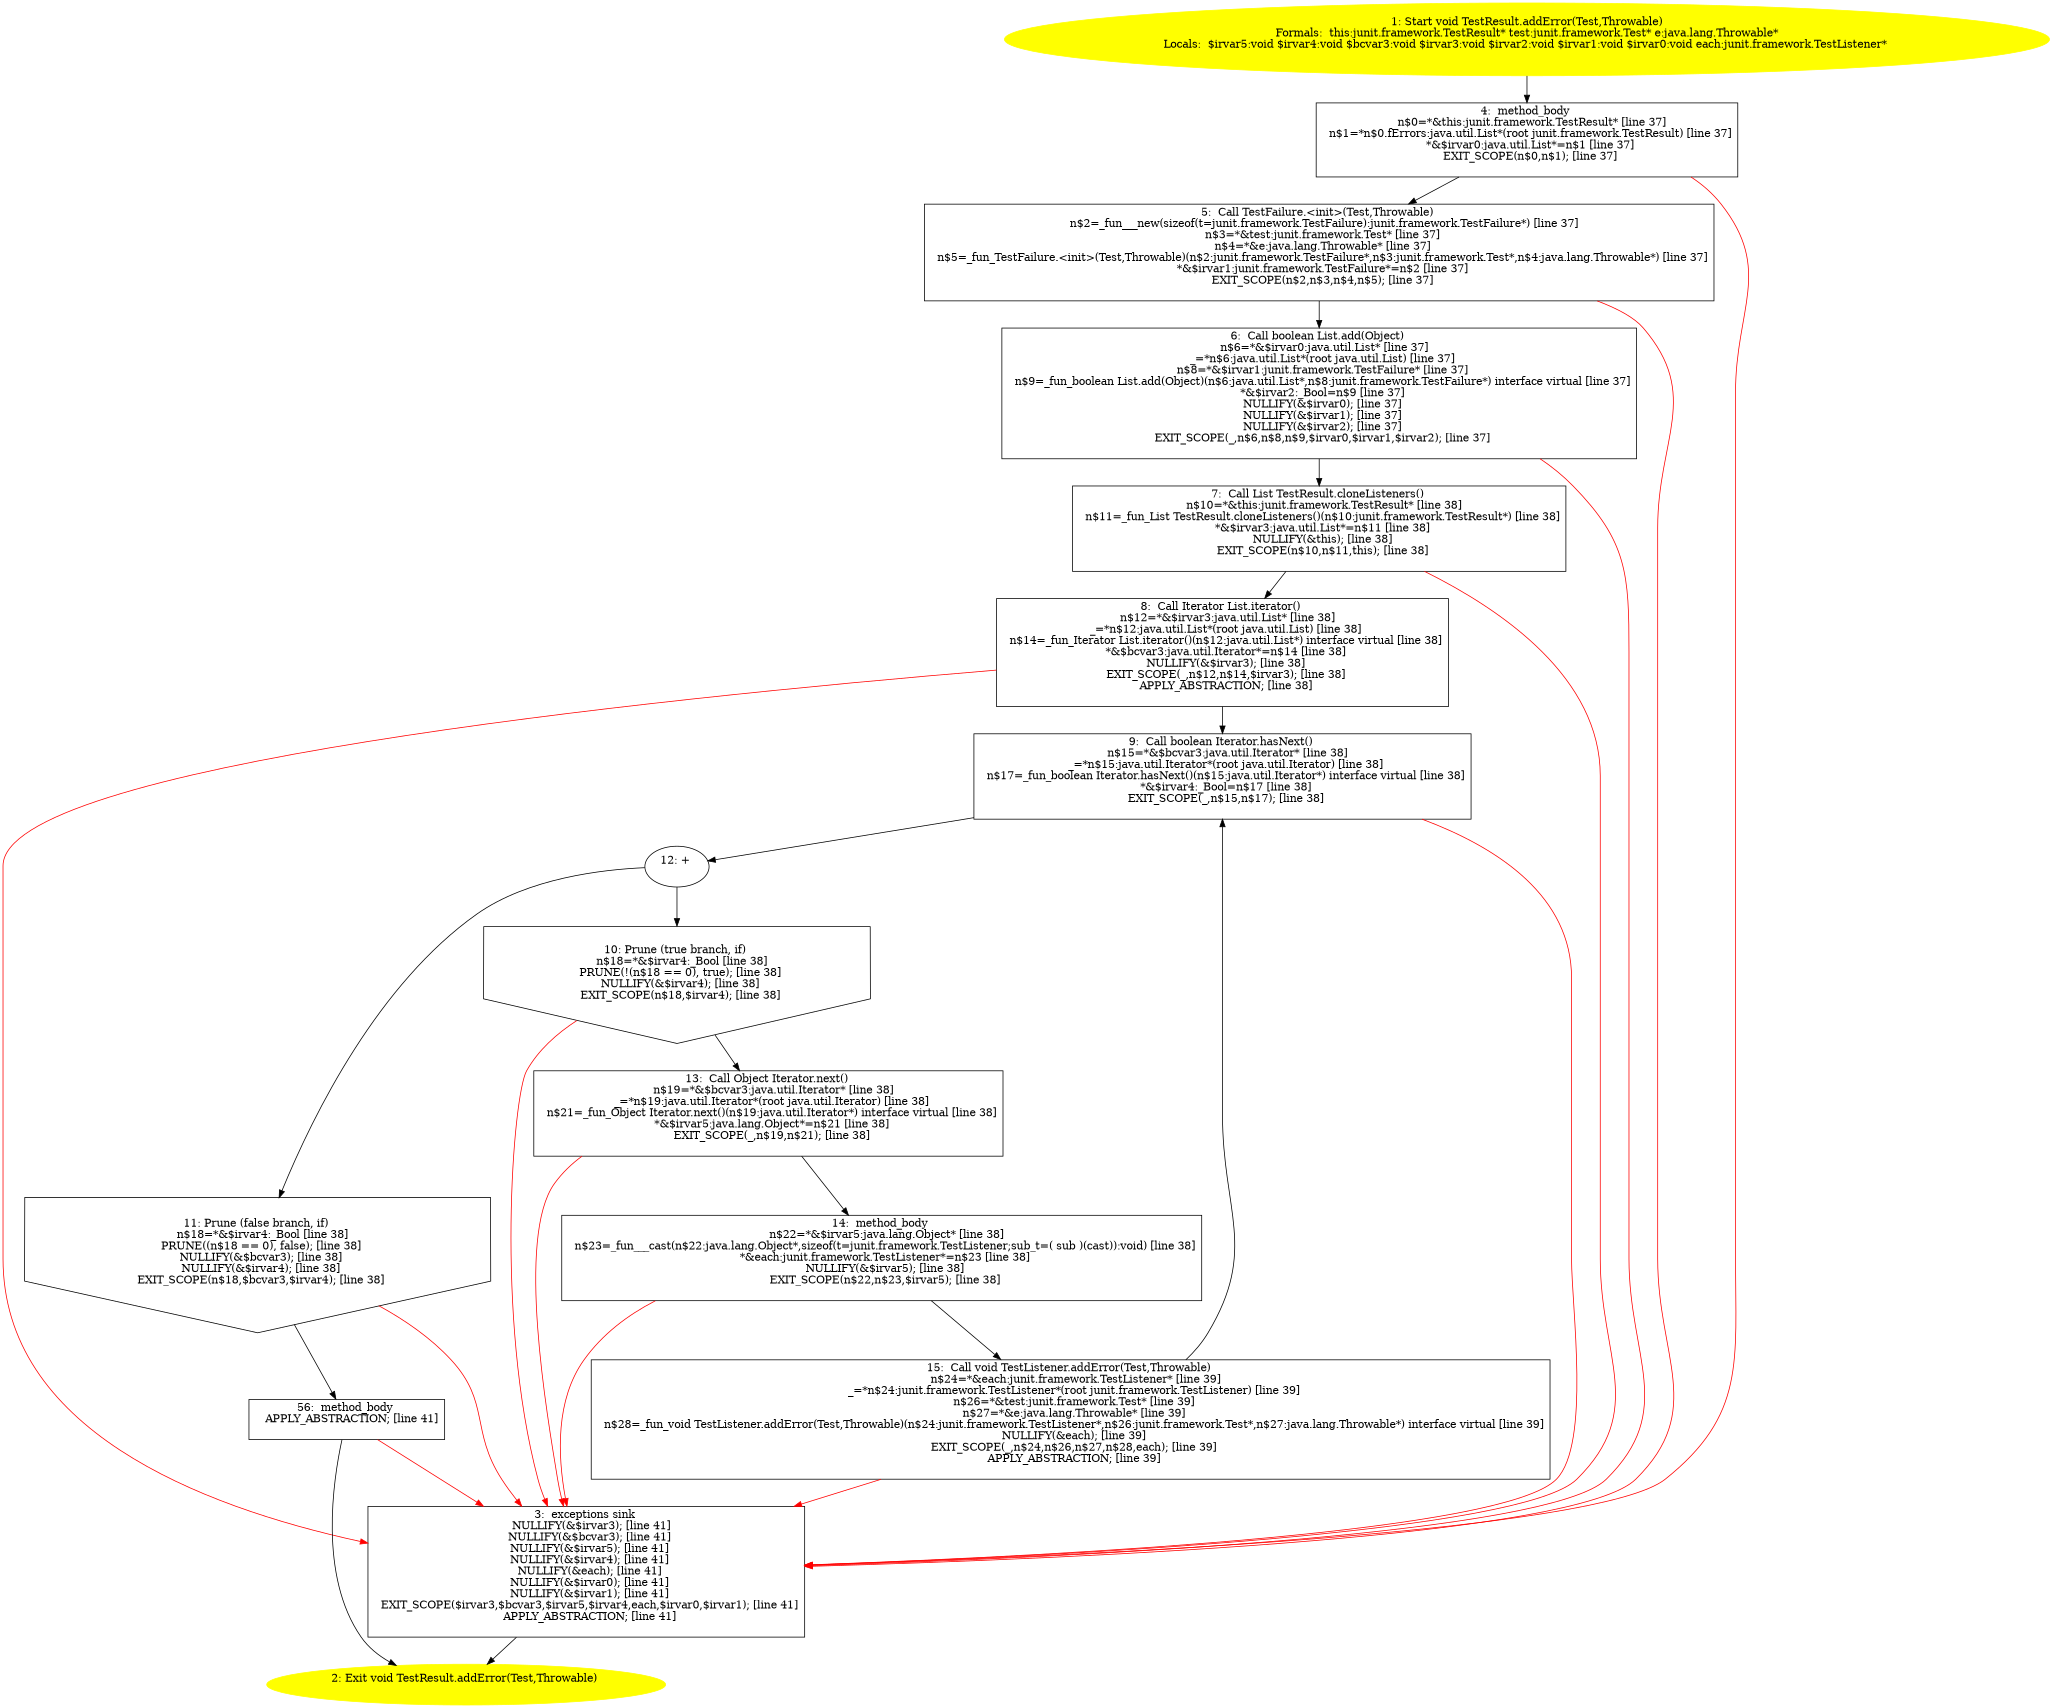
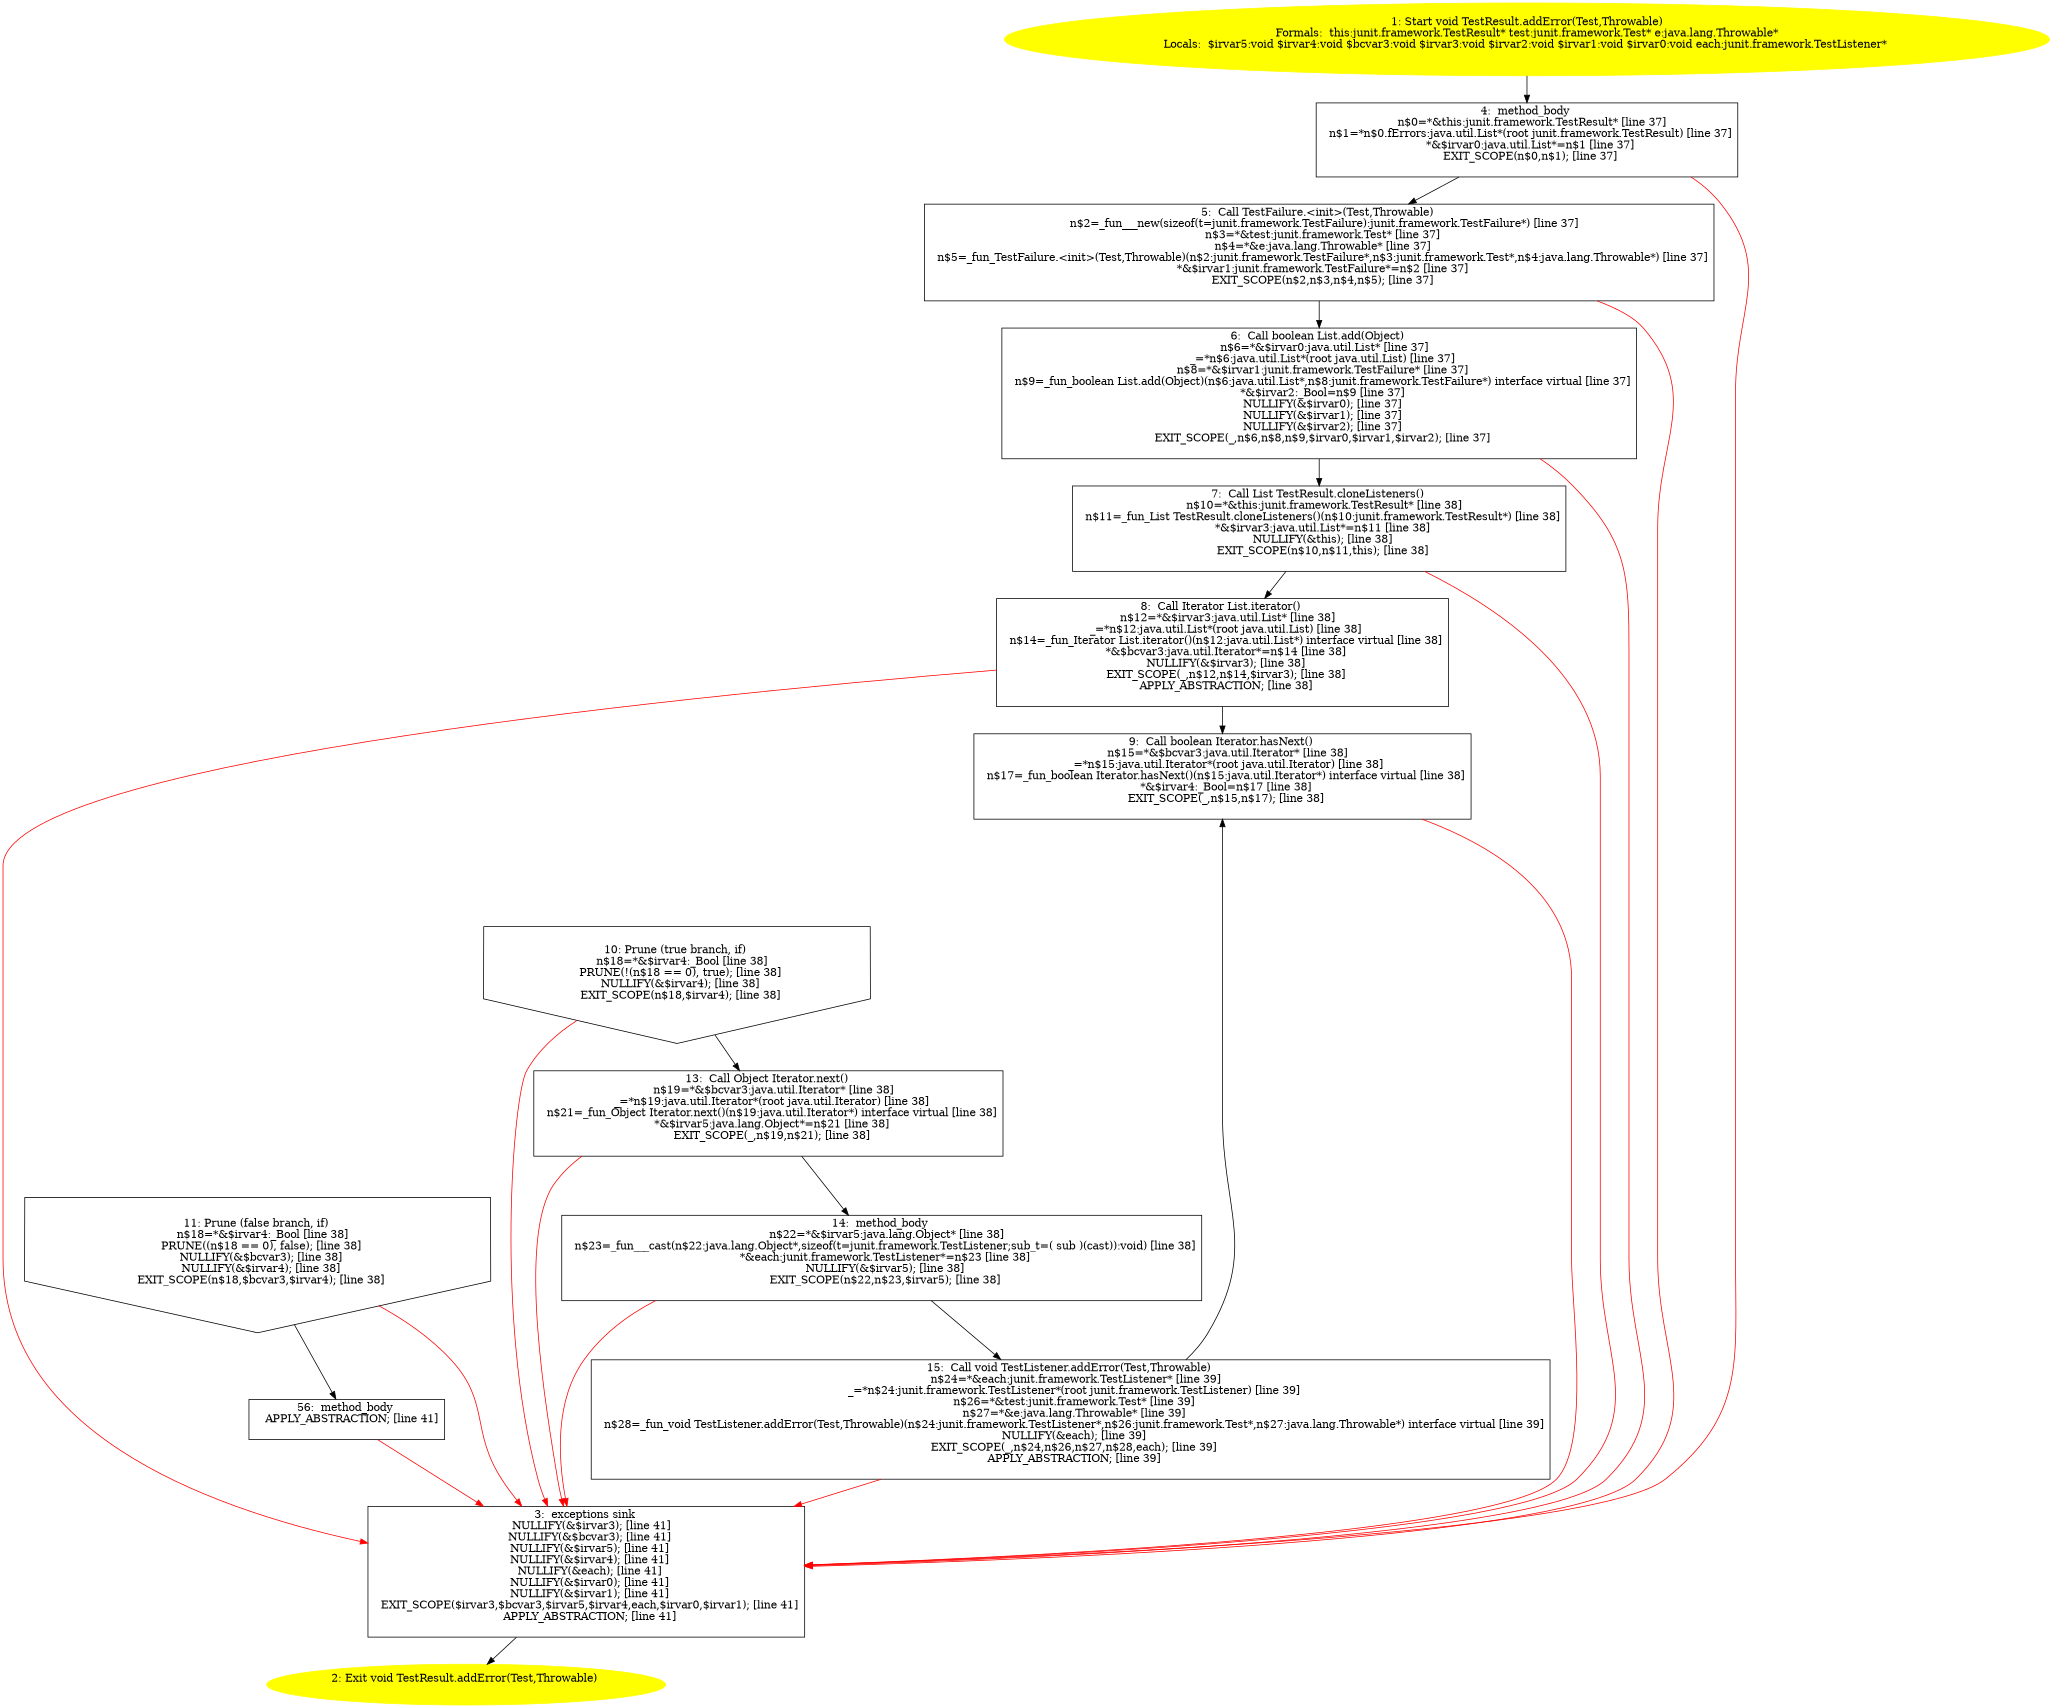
(677, 867) -> none
(334, 1560) -> none
